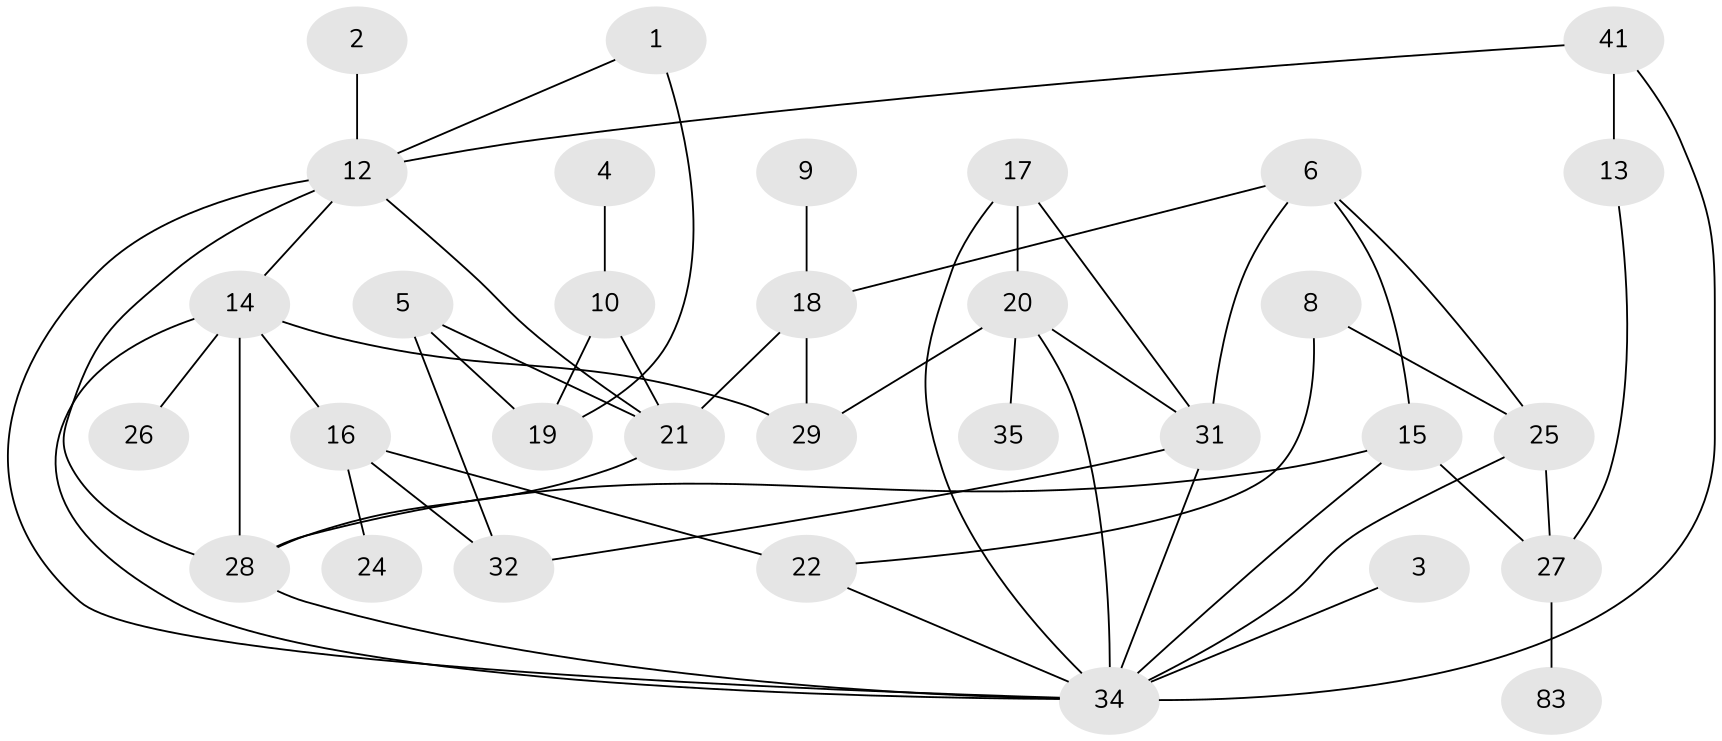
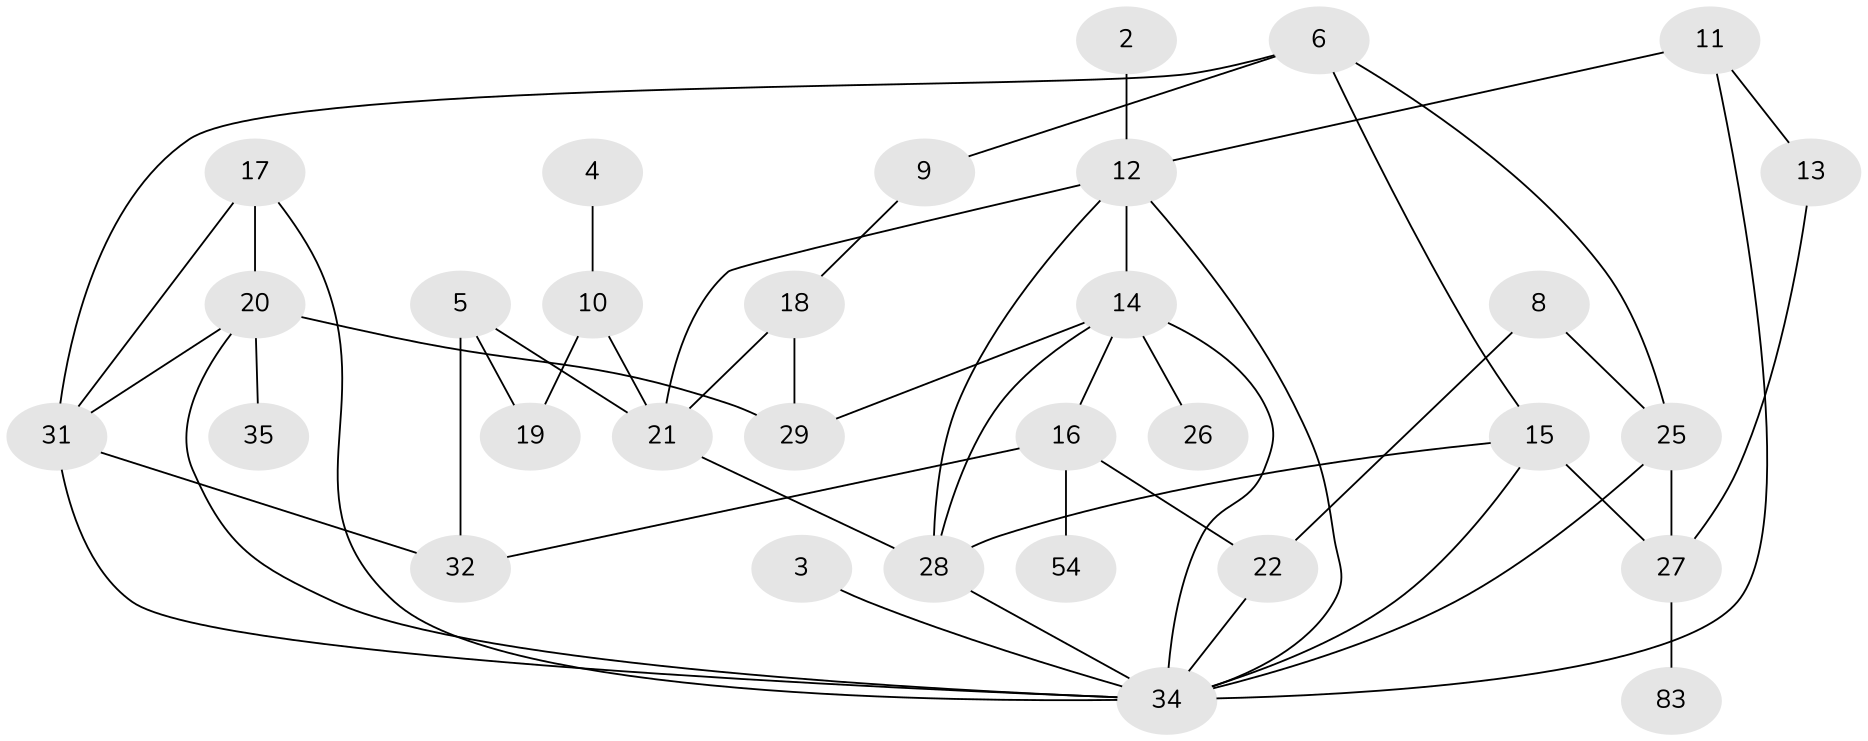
(656, 40) -> none
(1614, 40) -> (1710, 40)
(1049, 241) -> (1114, 109)
(372, 569) -> (1066, 569)
